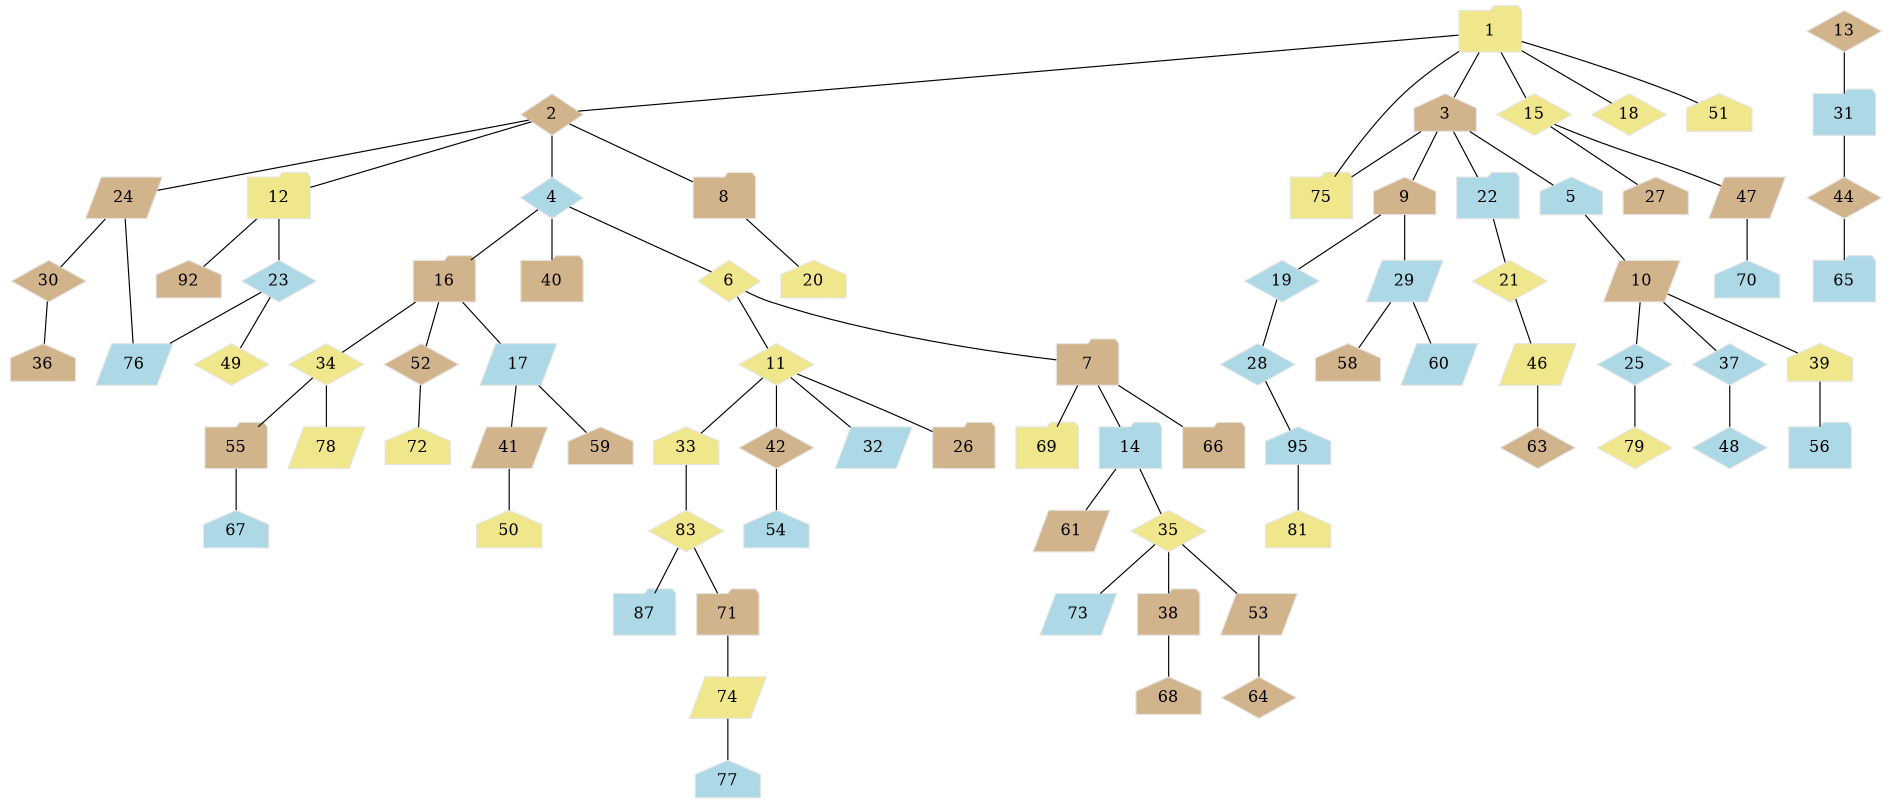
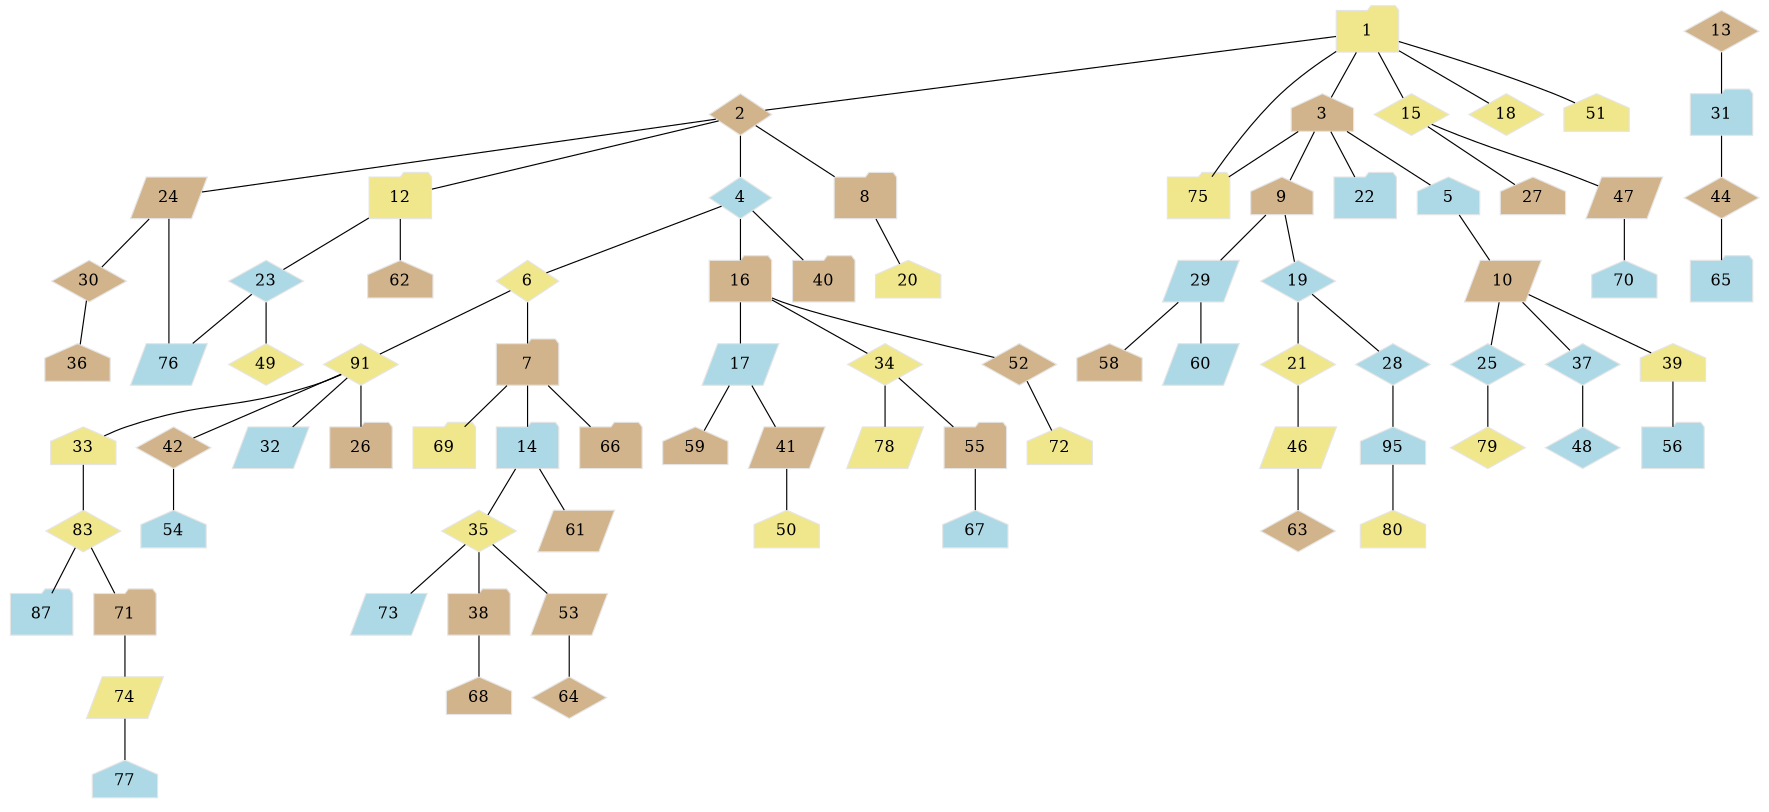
(1499, 241) -> (1298, 323)
(189, 281) -> (400, 281)
(776, 364) -> (361, 364)
(1298, 531) -> (1393, 531)
